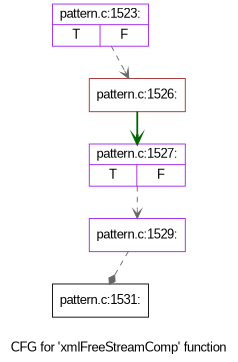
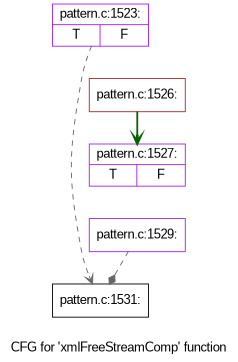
(118, 58) -> (72, 161)
(137, 198) -> none
